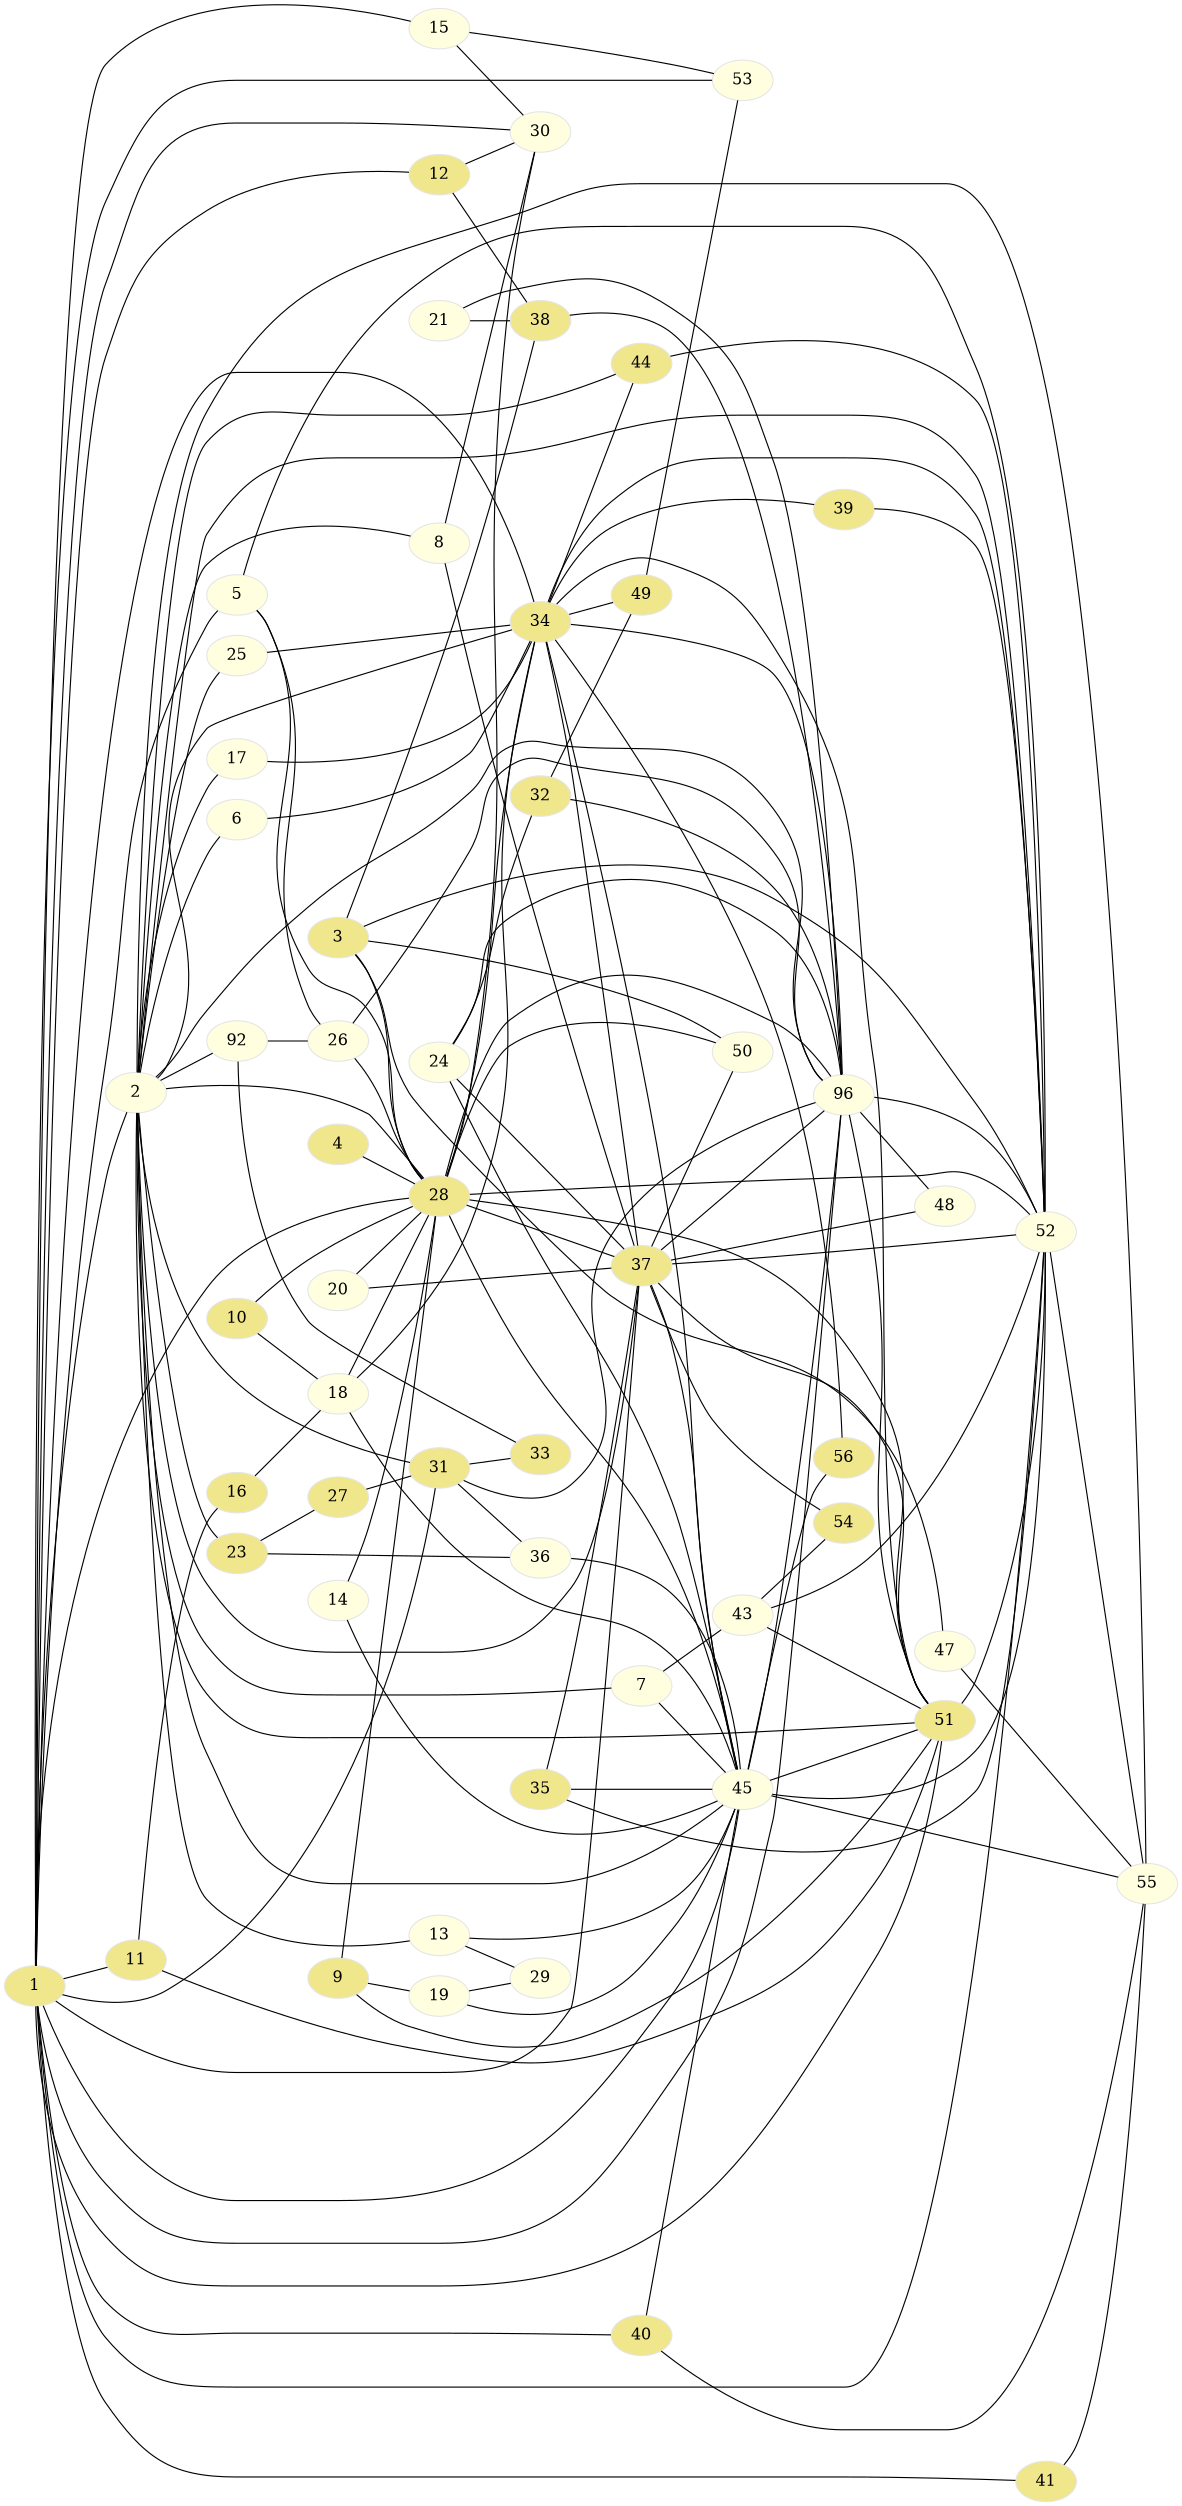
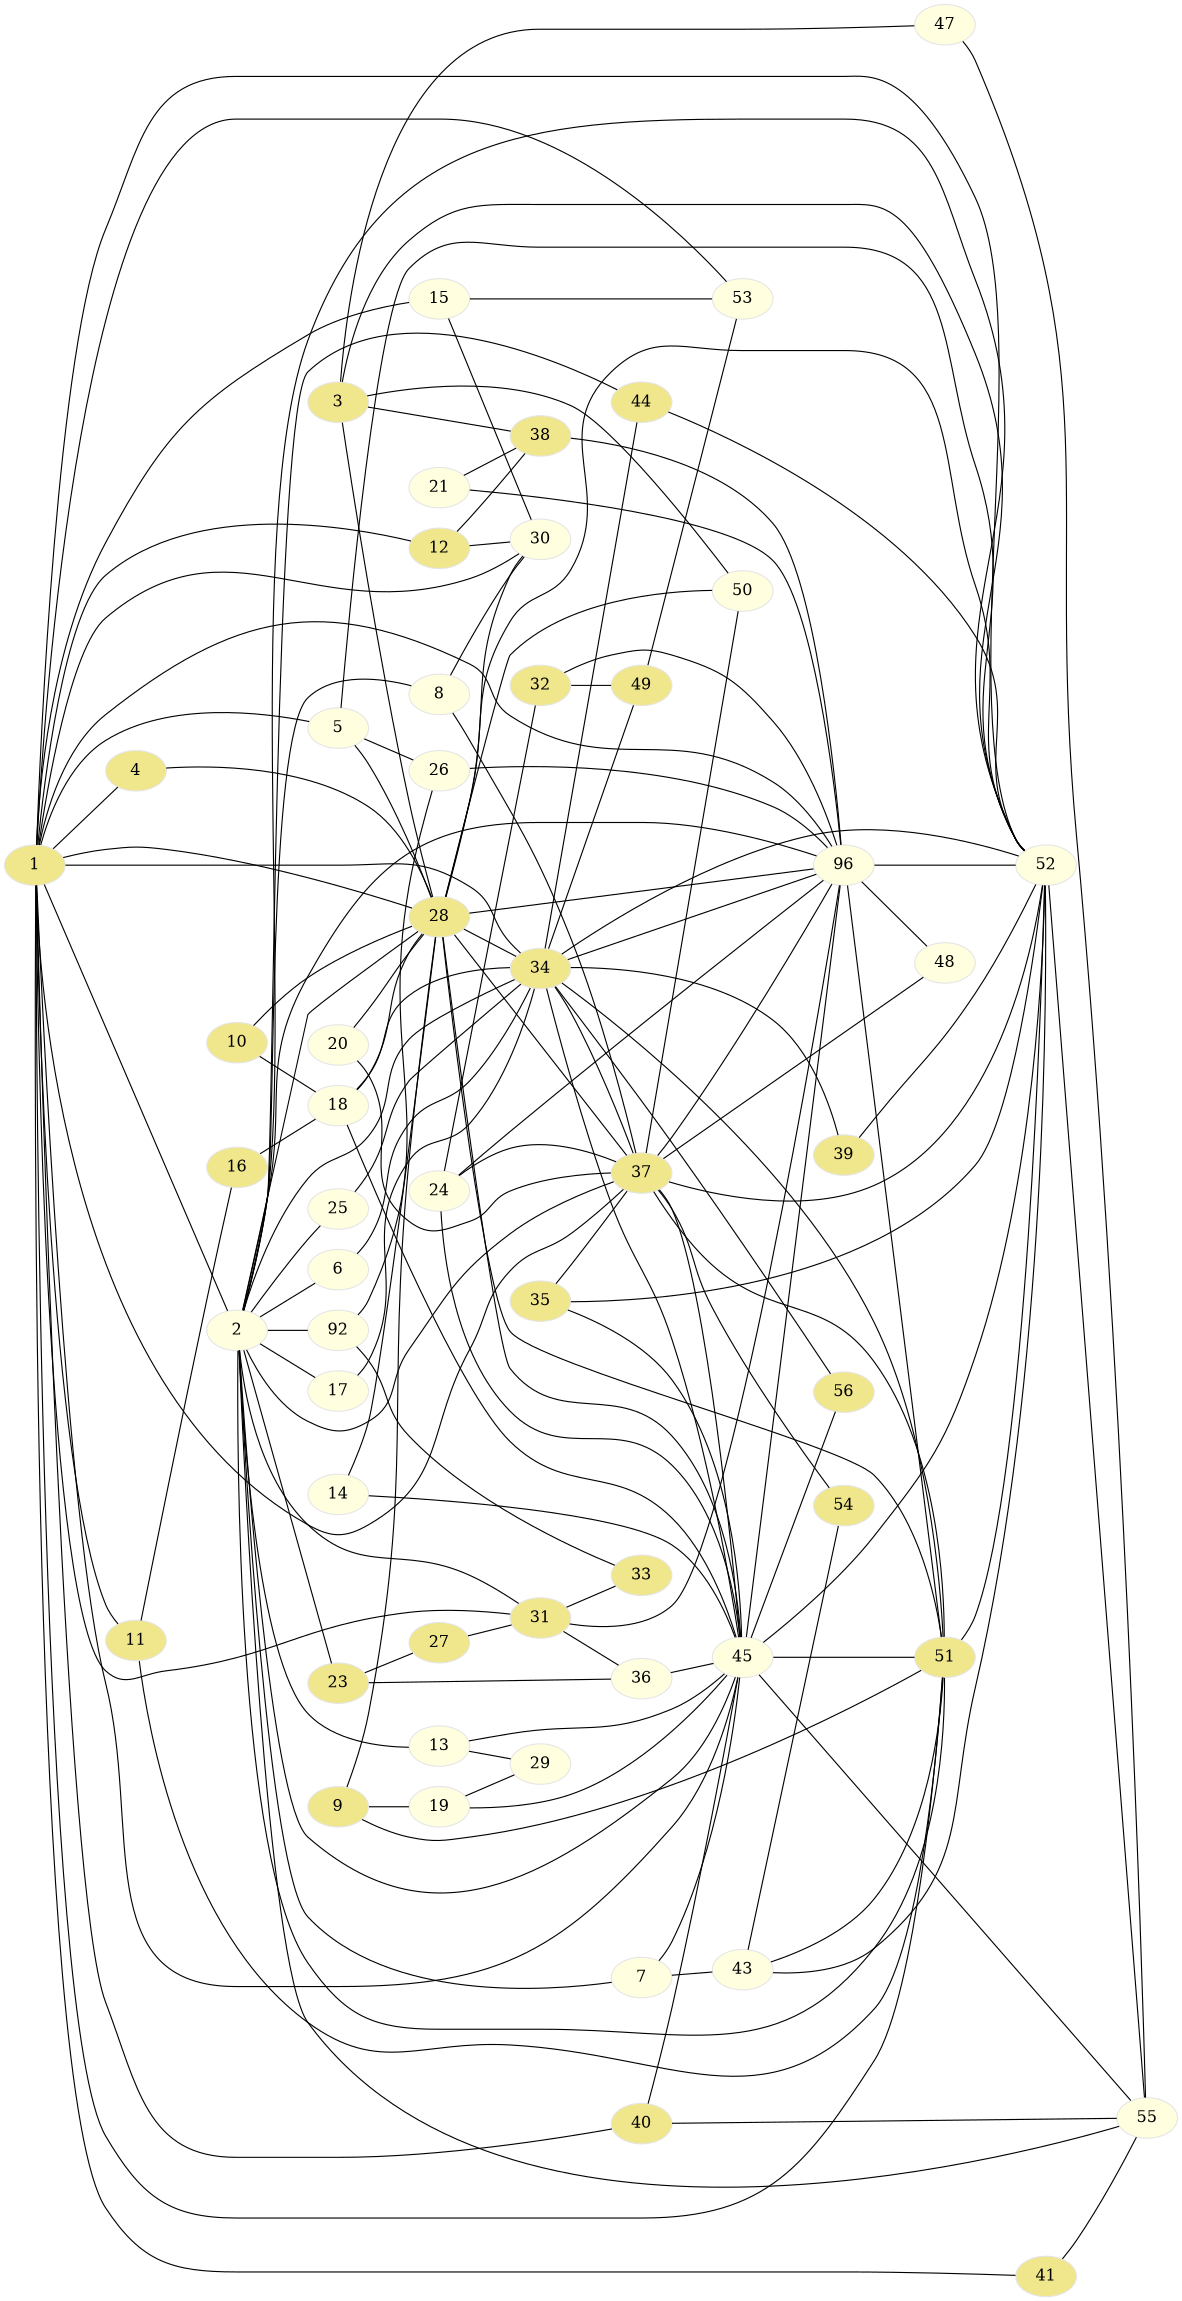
none -> (85, 818)
(385, 1109) -> none
